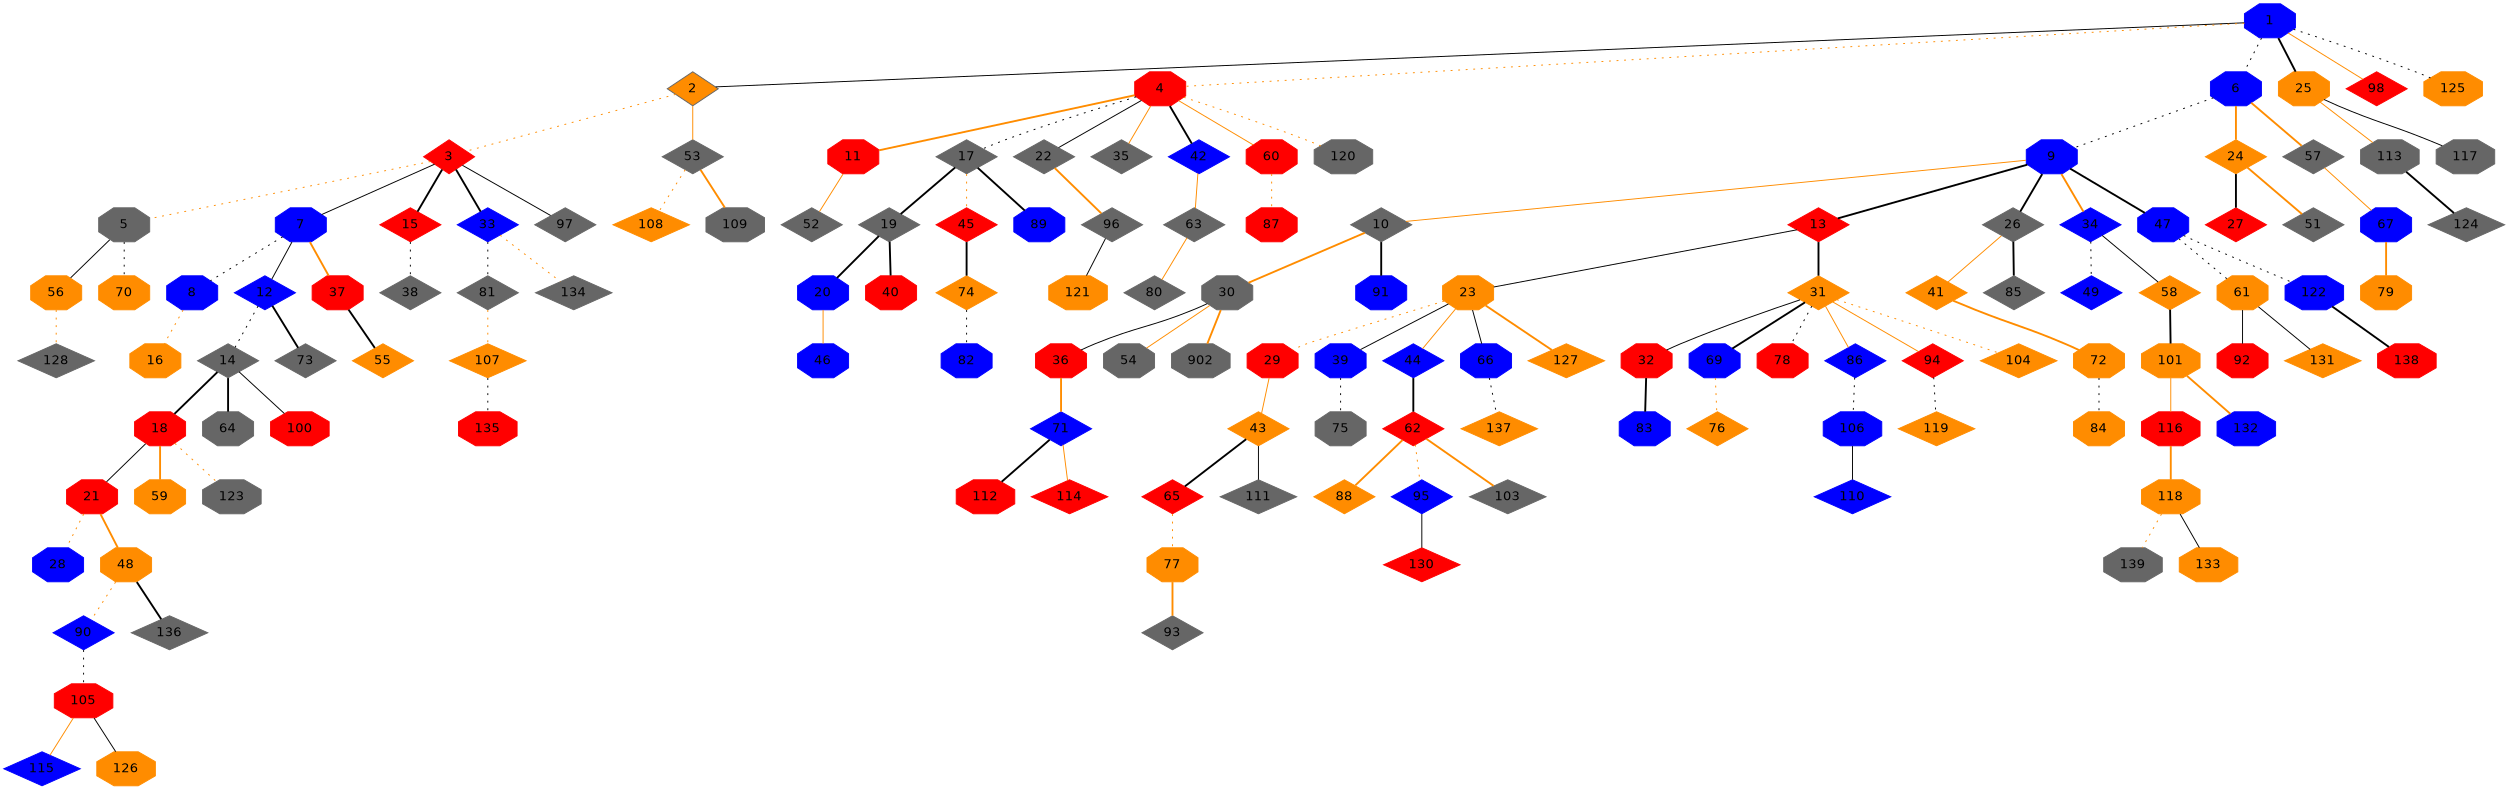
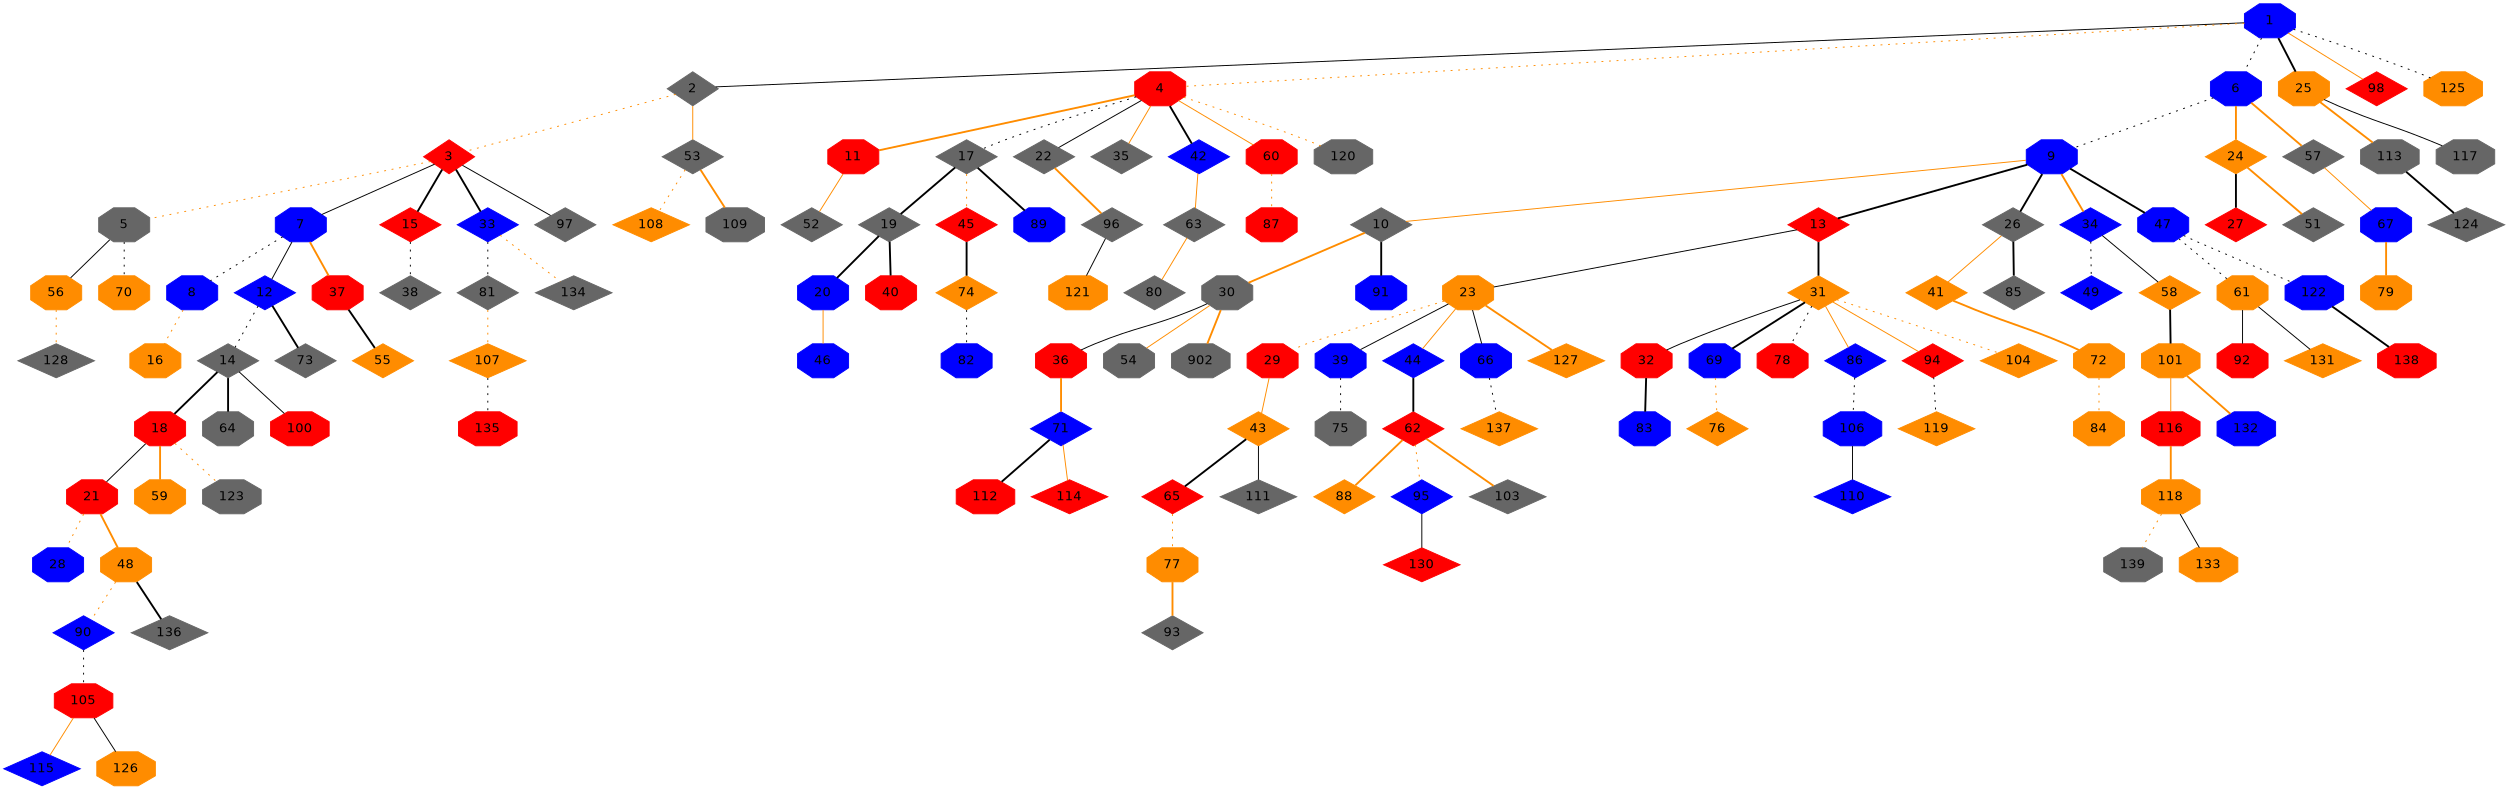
(693, 89) -> (693, 89)
(2346, 122) -> (2346, 122)
(2099, 395) -> (2099, 395)
